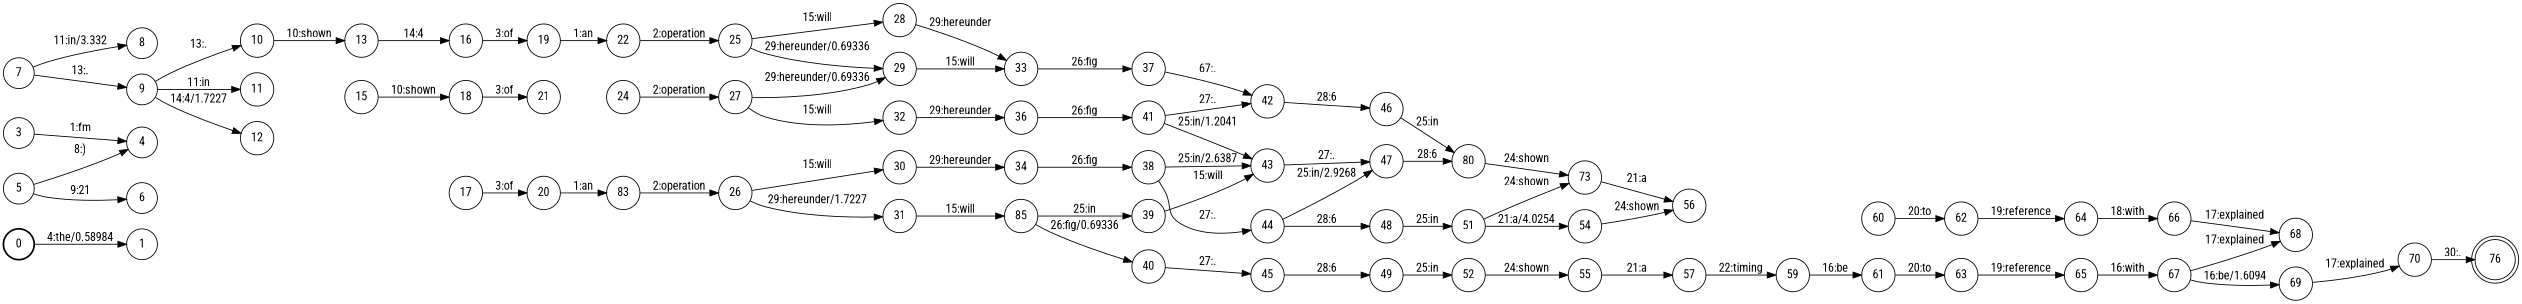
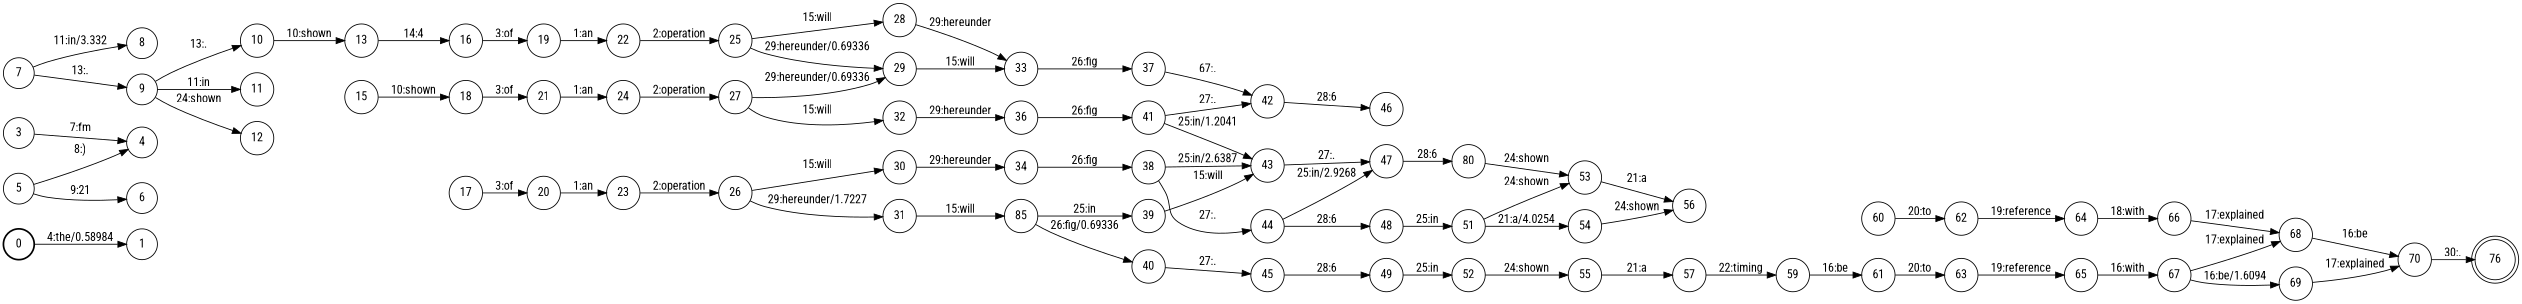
none -> (579, 97)
(199, 99) -> (199, 99)
(80, 128) -> (80, 128)
(1424, 133) -> none
(1585, 178) -> (1585, 178)
(623, 193) -> (623, 193)
none -> (2351, 246)
